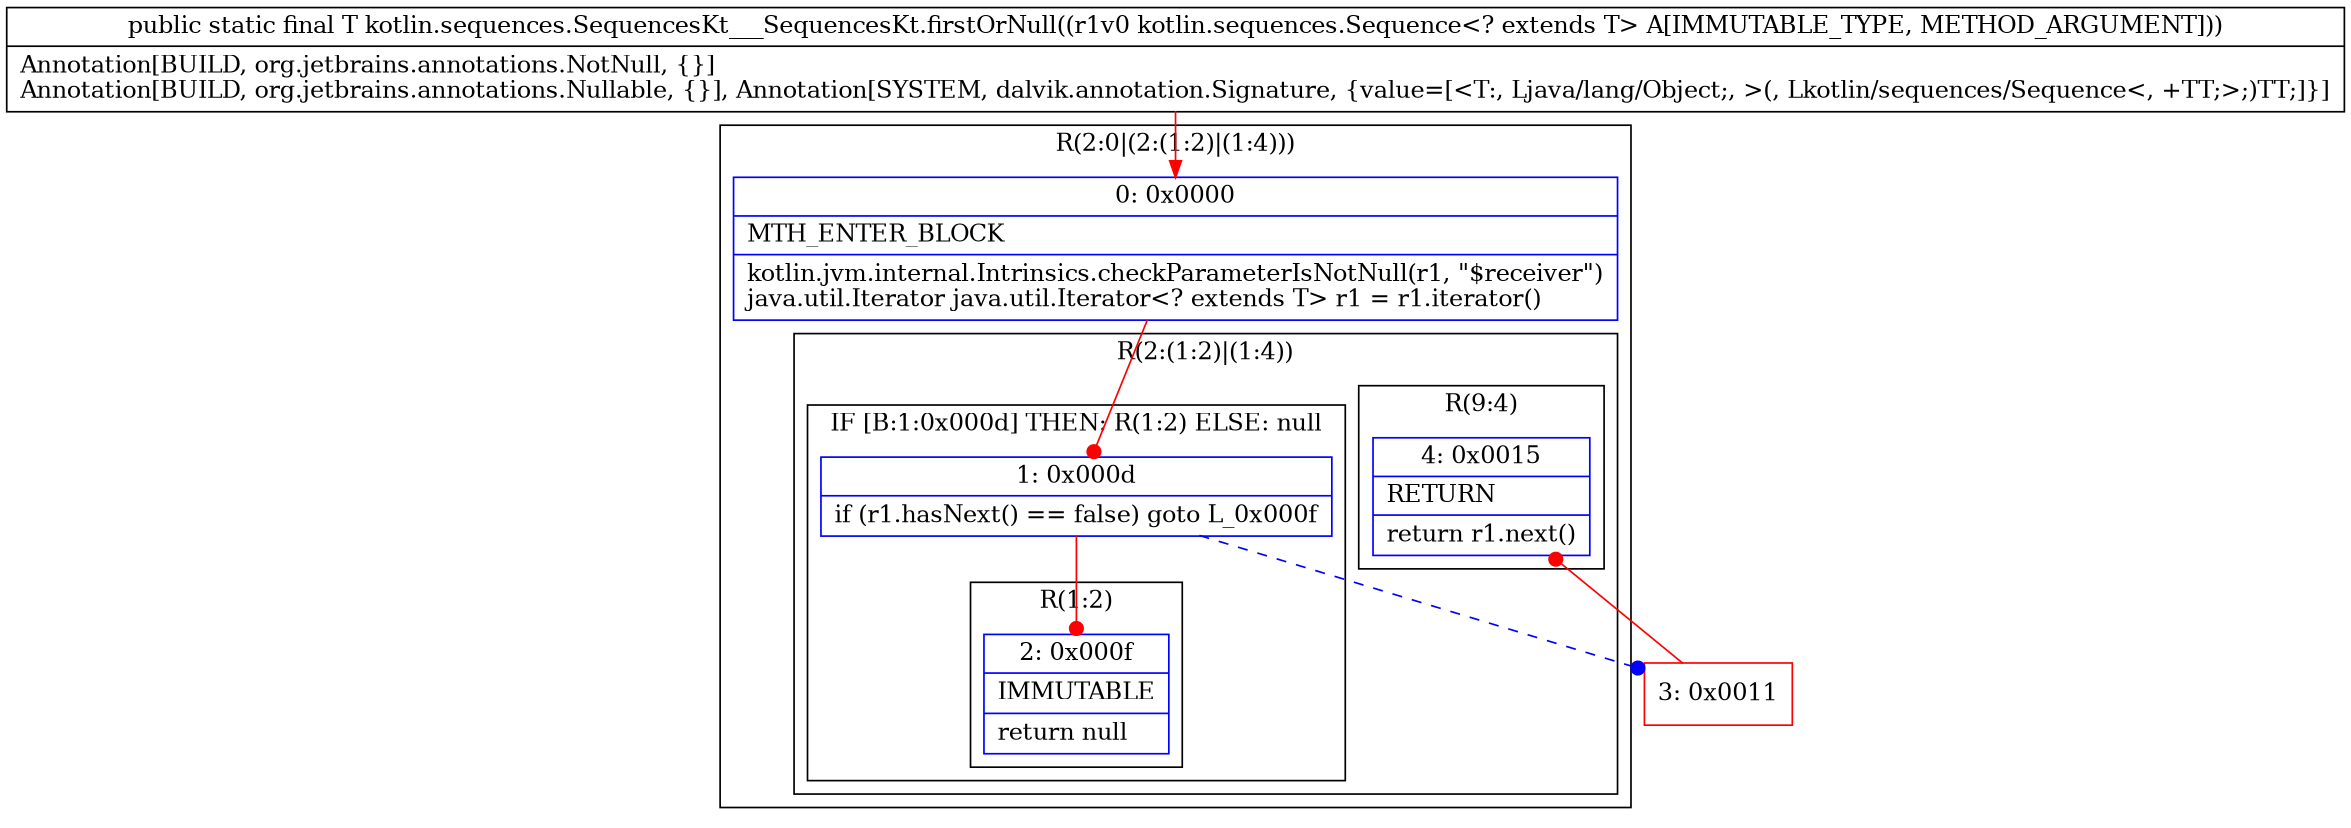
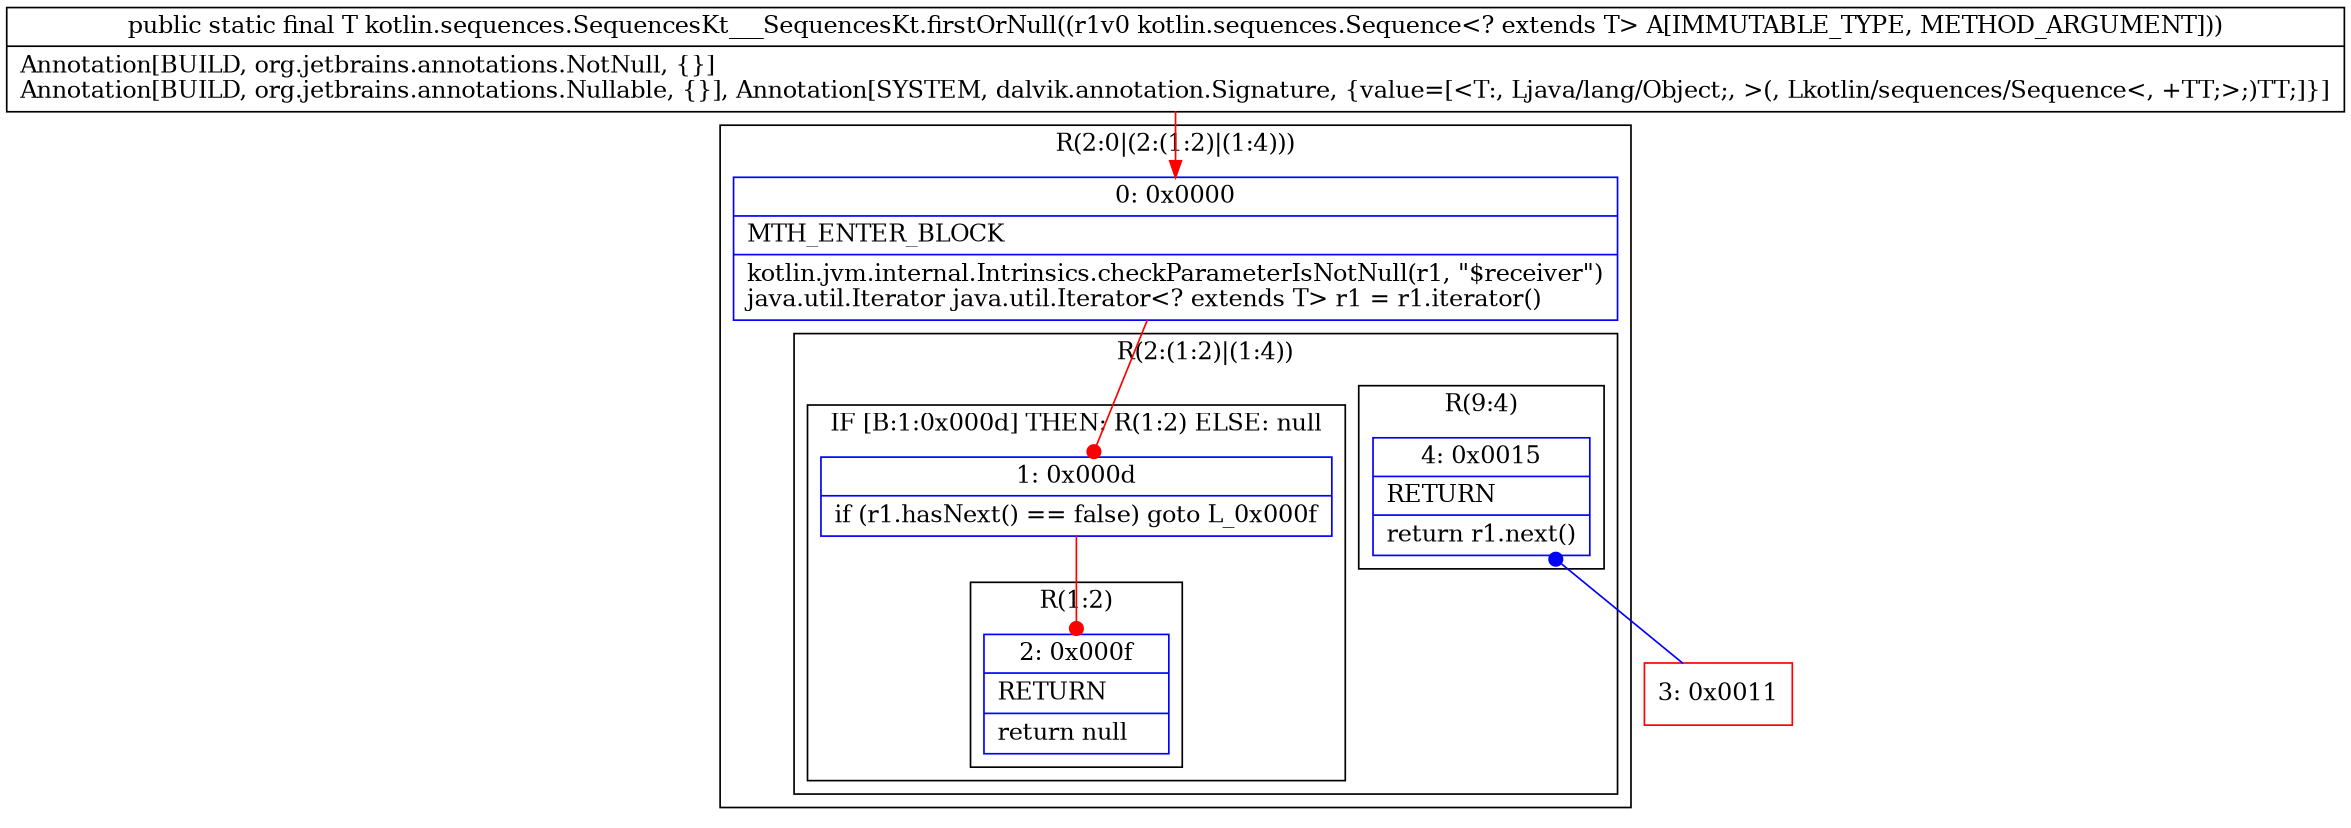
(1415, 601) -> none
(1607, 601) -> (1607, 601)
(1076, 692) -> (1052, 692)
